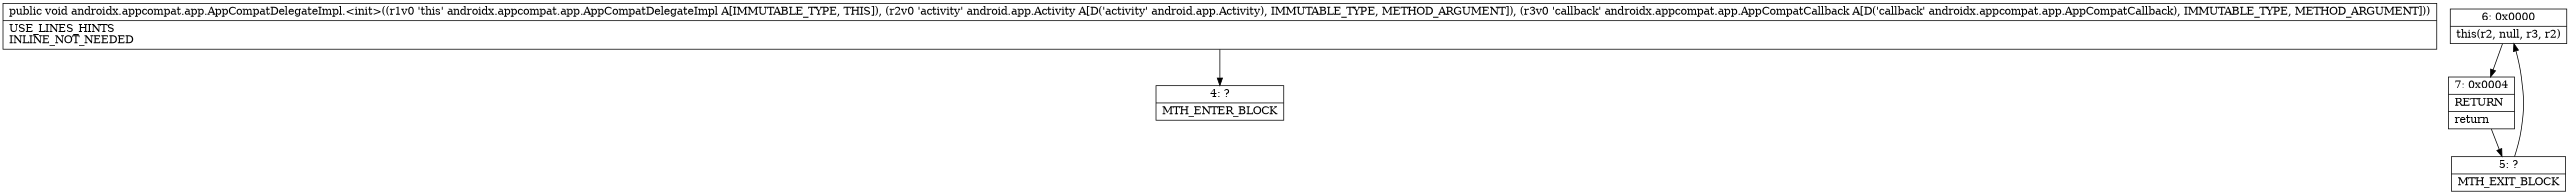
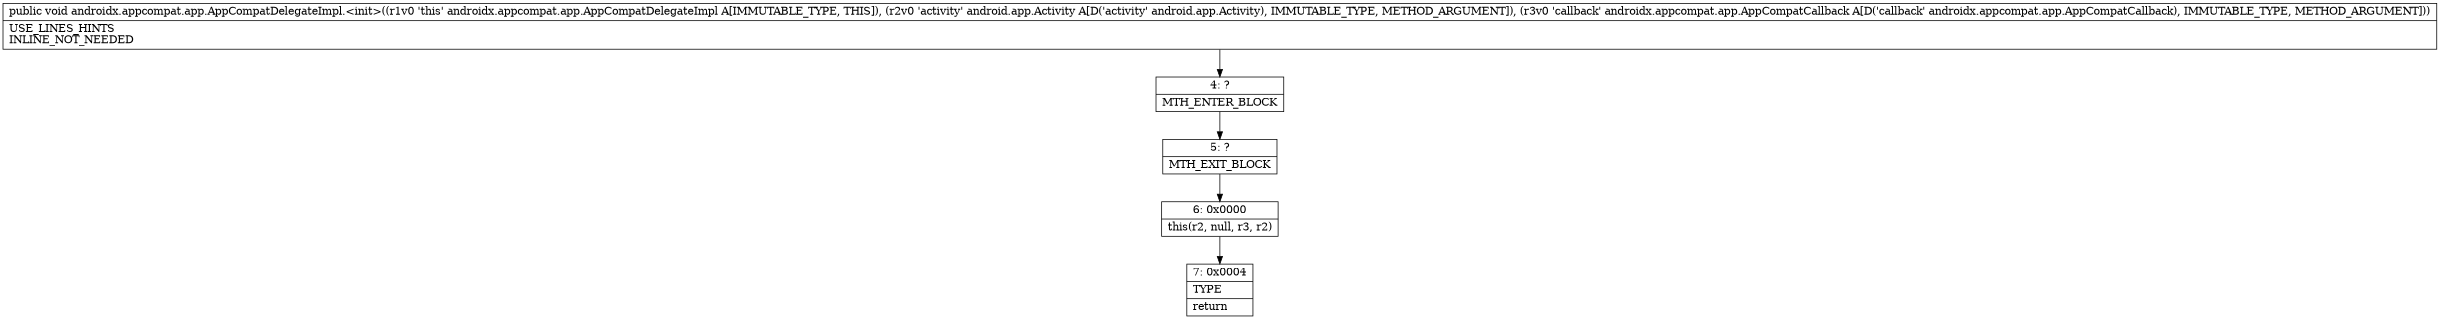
(2479, 103) -> (1207, 290)
(2495, 139) -> (1220, 122)
